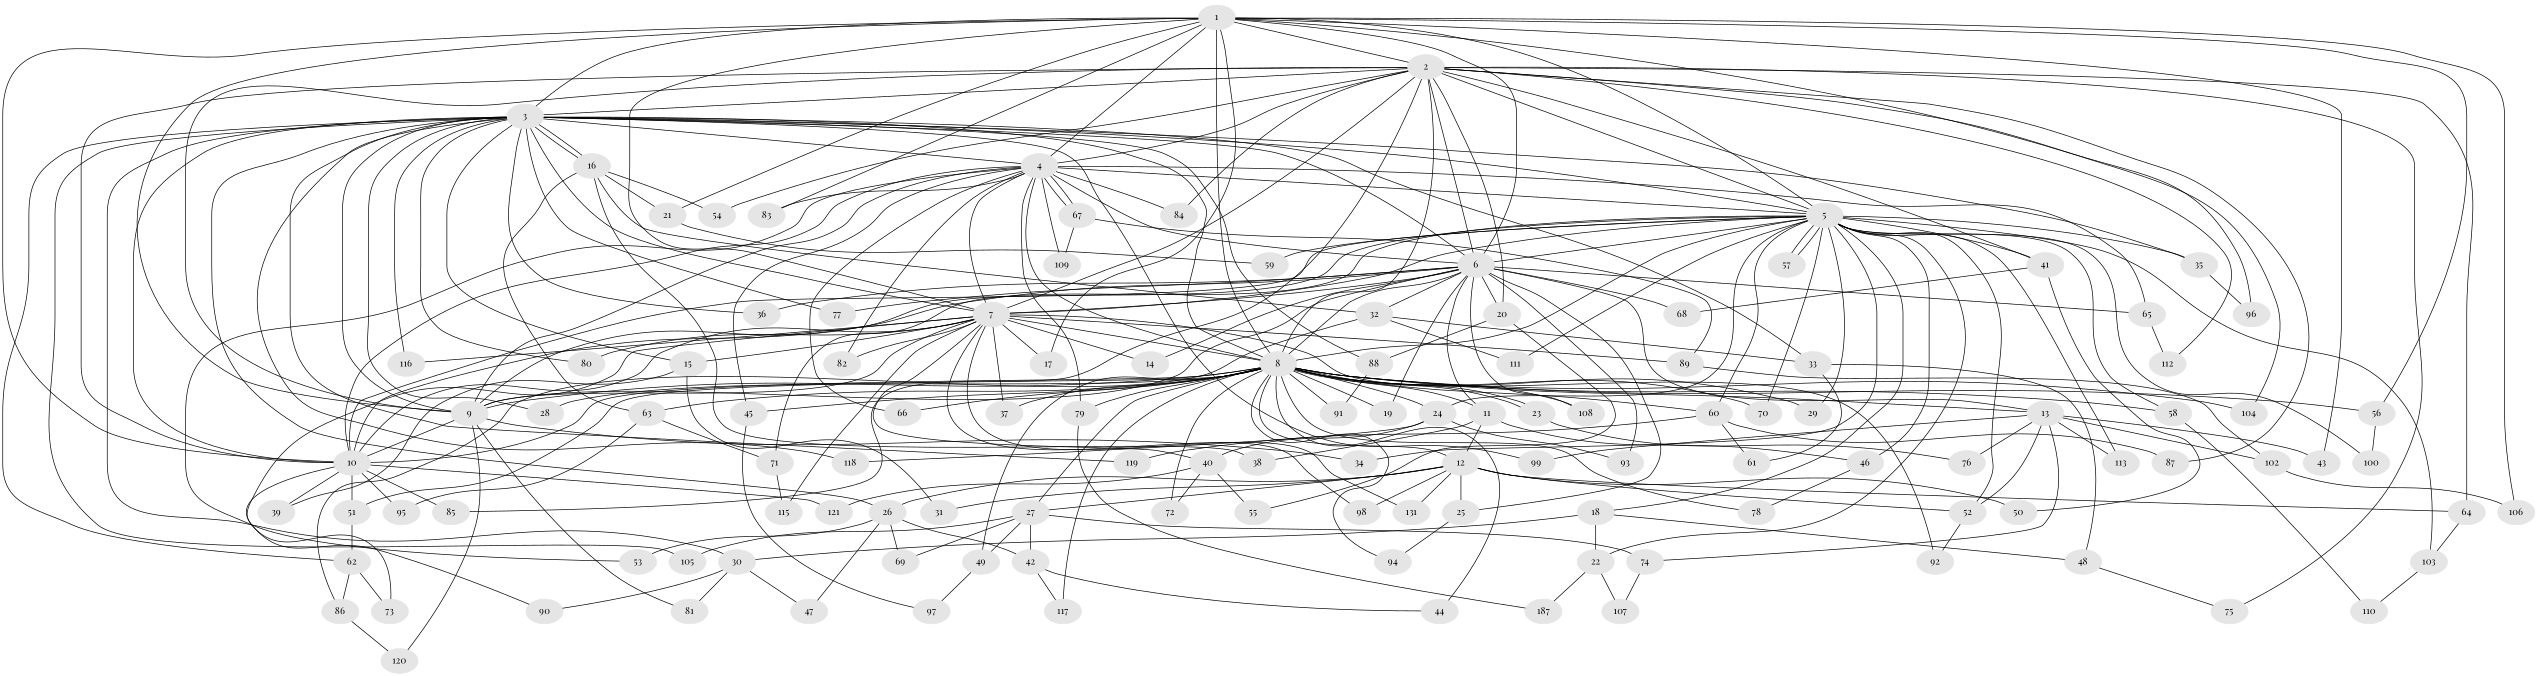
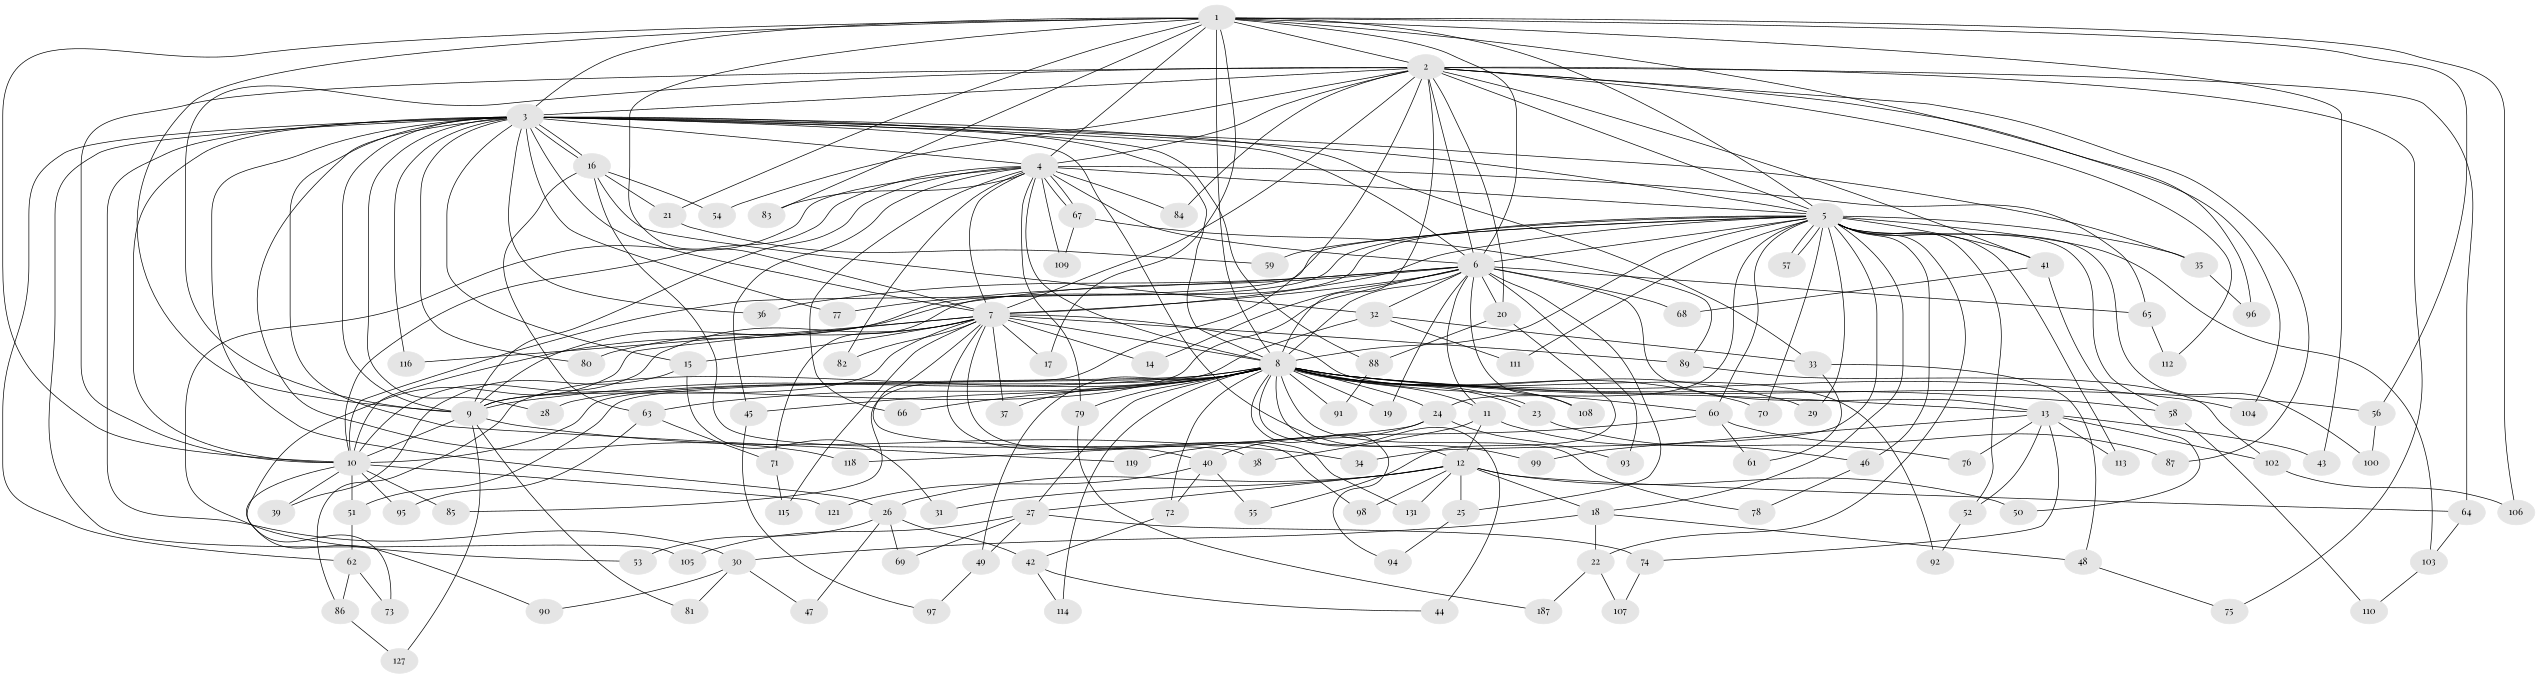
(1725, 496) -> (1528, 488)
(1031, 537) -> (1106, 535)
(1063, 611) -> (1063, 611)
(399, 661) -> (399, 661)
